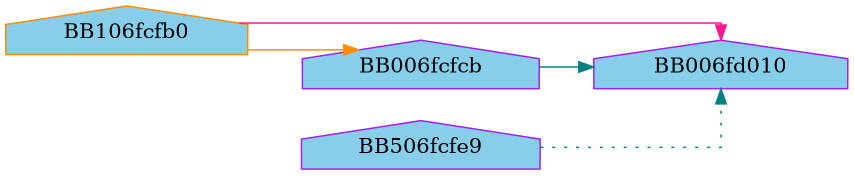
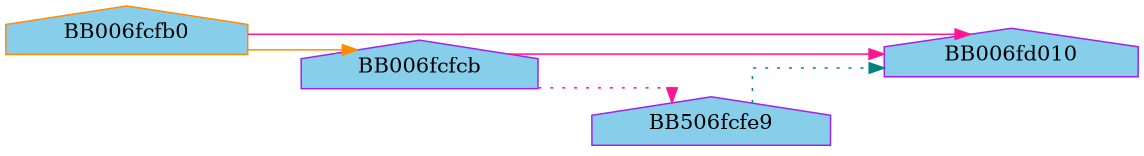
(127, 33) -> (127, 33)
(559, 67) -> (689, 54)
none -> (606, 88)
